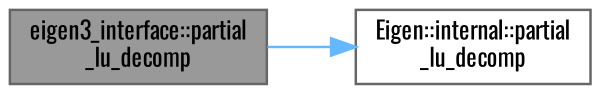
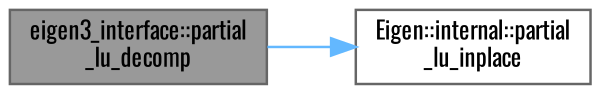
(473, 47) -> (473, 47)
